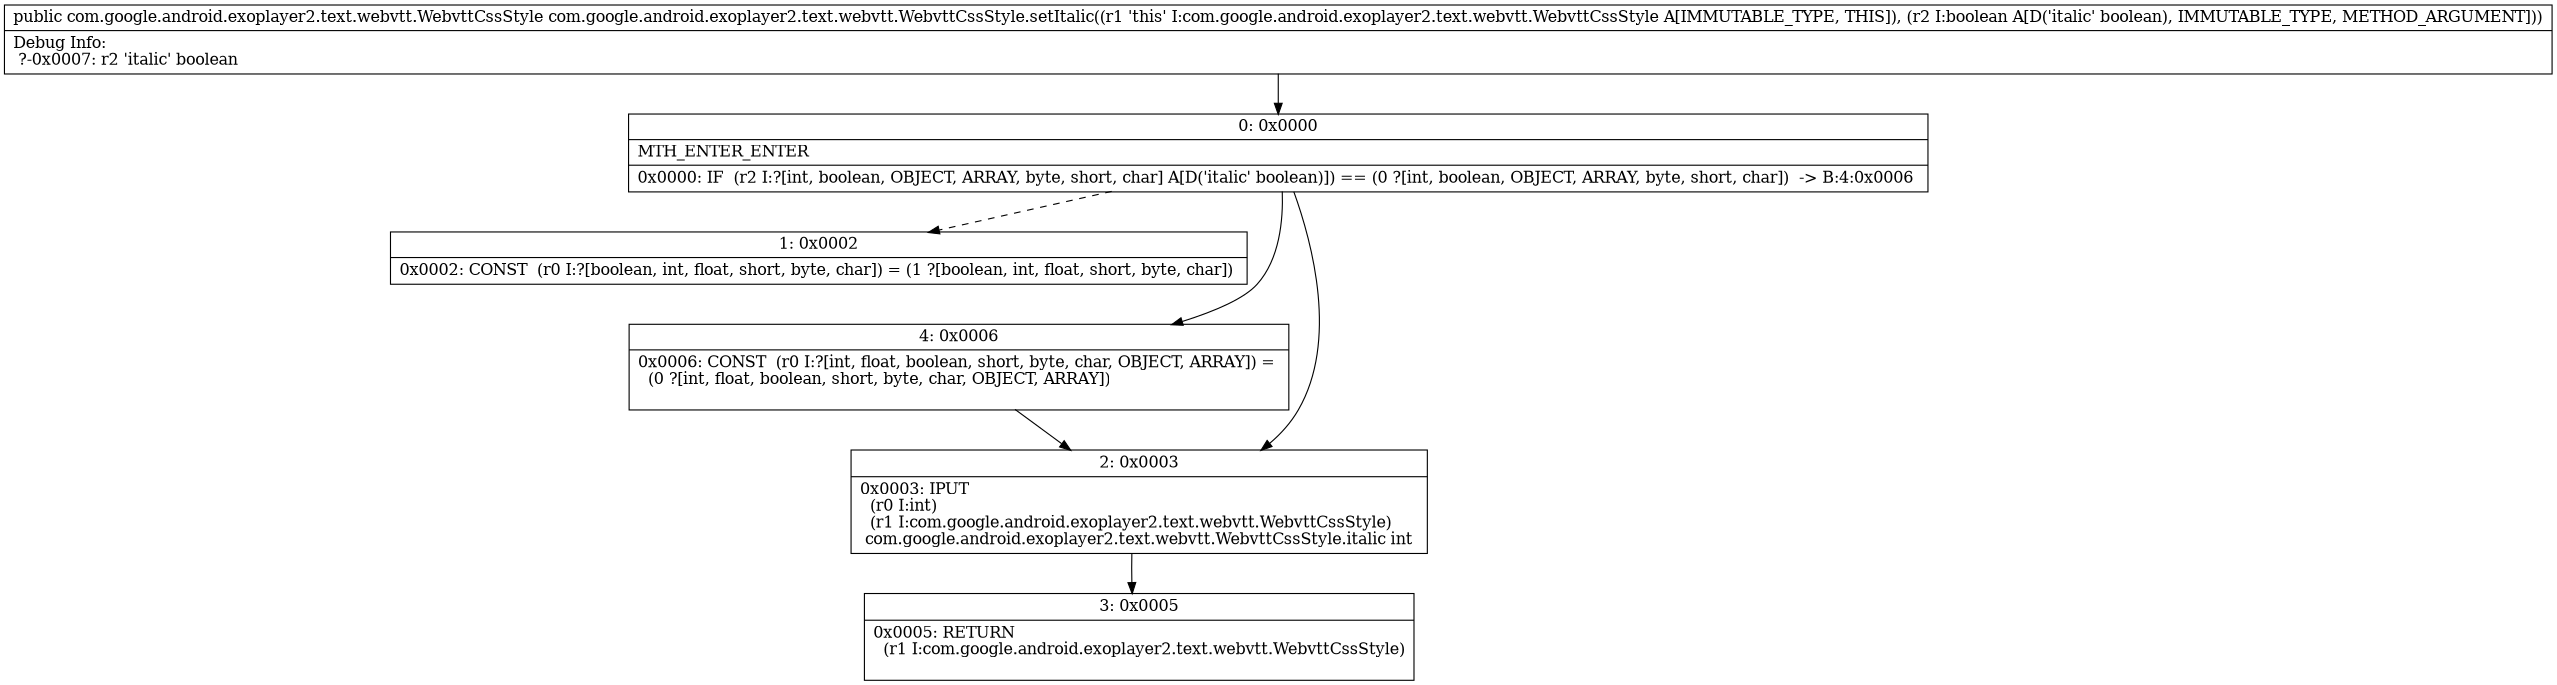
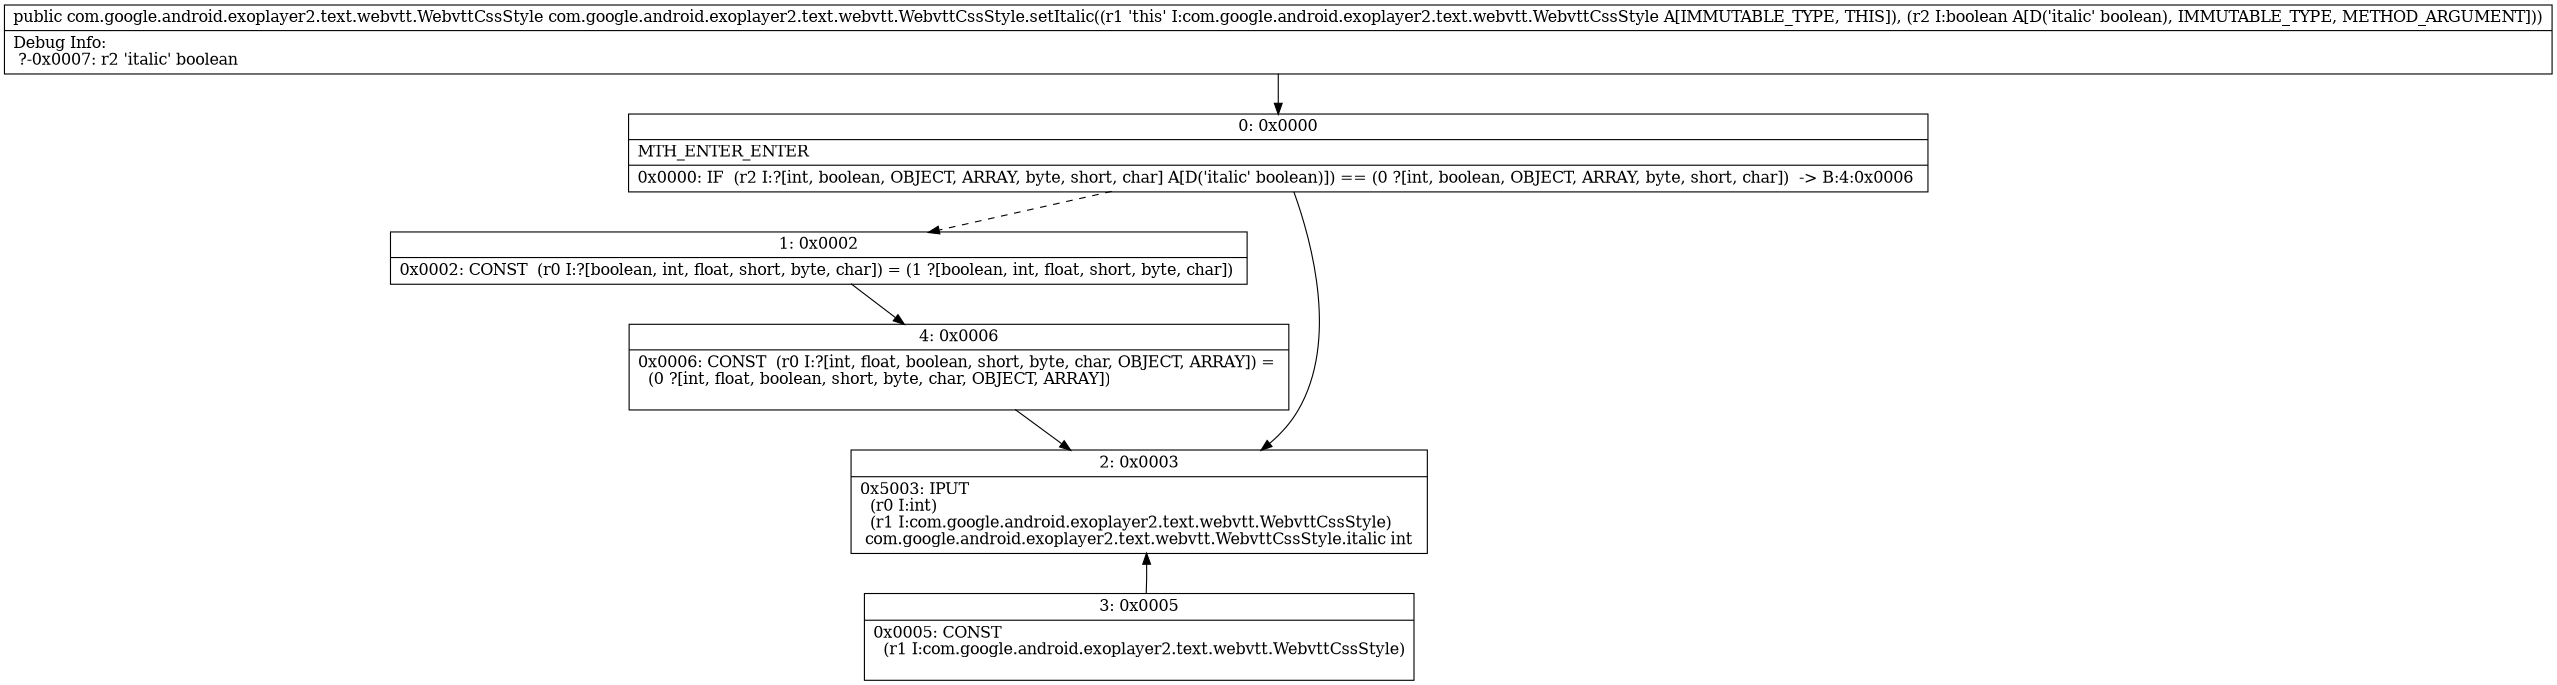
(1261, 279) -> (873, 301)
(919, 489) -> (919, 489)
(1132, 568) -> (1147, 579)
(949, 633) -> (942, 633)
